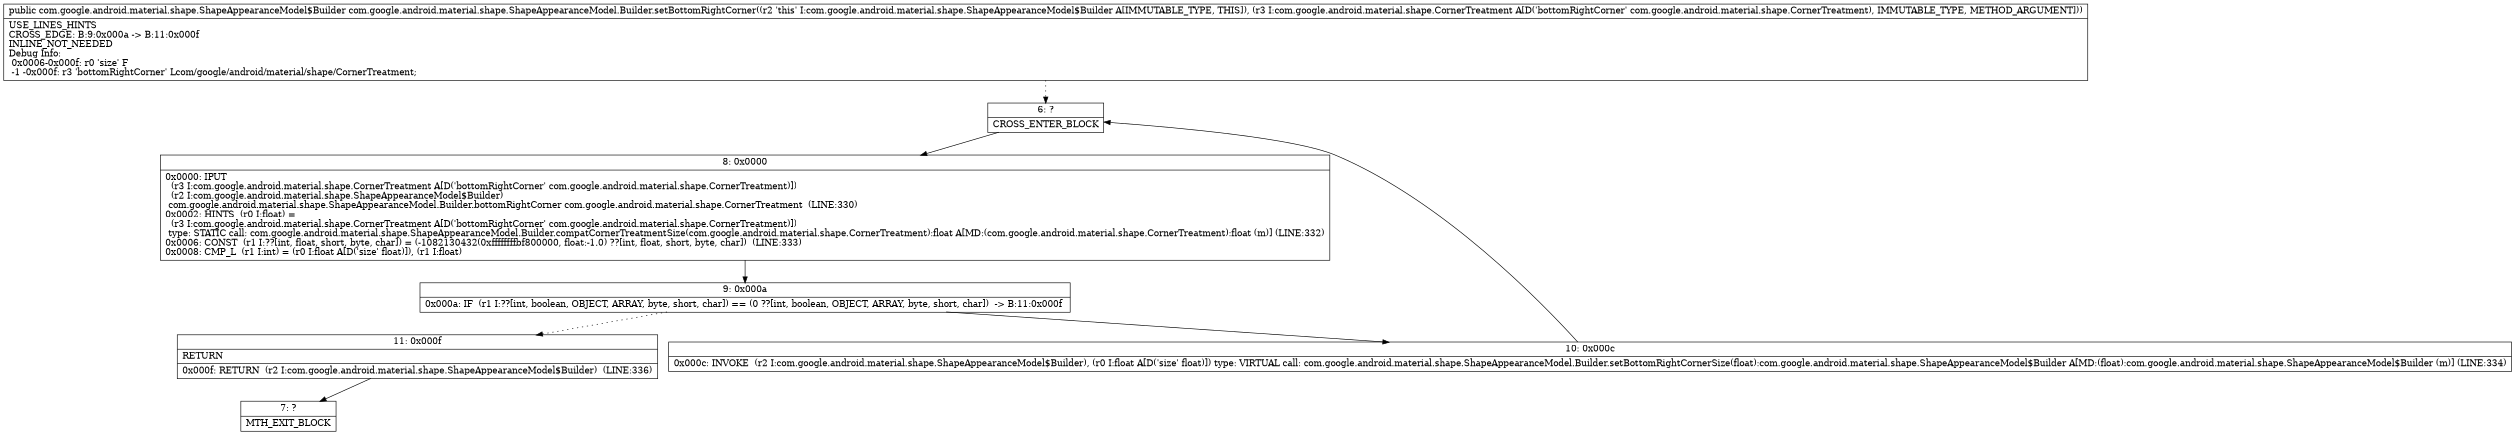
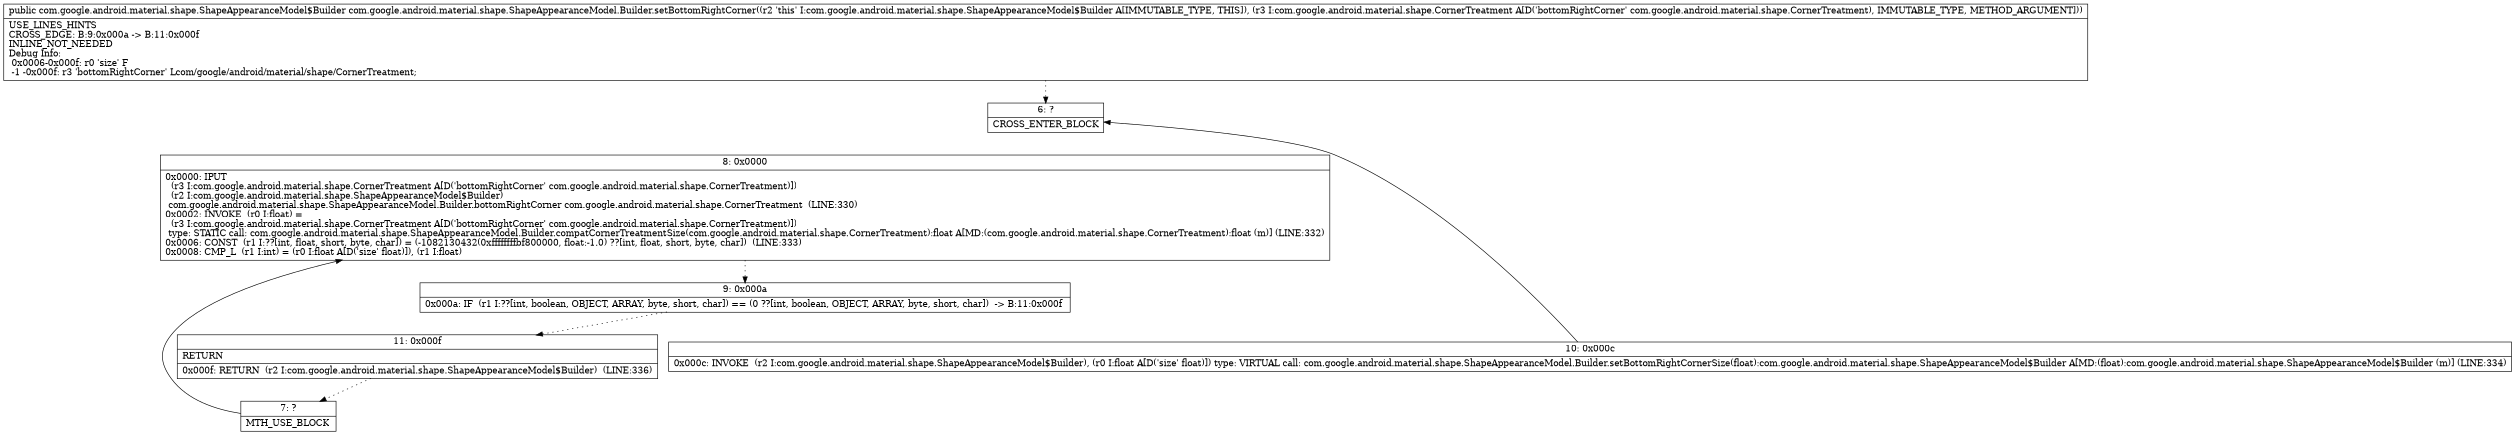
(963, 143) -> (192, 317)
(232, 215) -> (236, 215)
(745, 268) -> (745, 268)
(1164, 327) -> none
(348, 389) -> (348, 389)
(288, 423) -> (288, 423)
